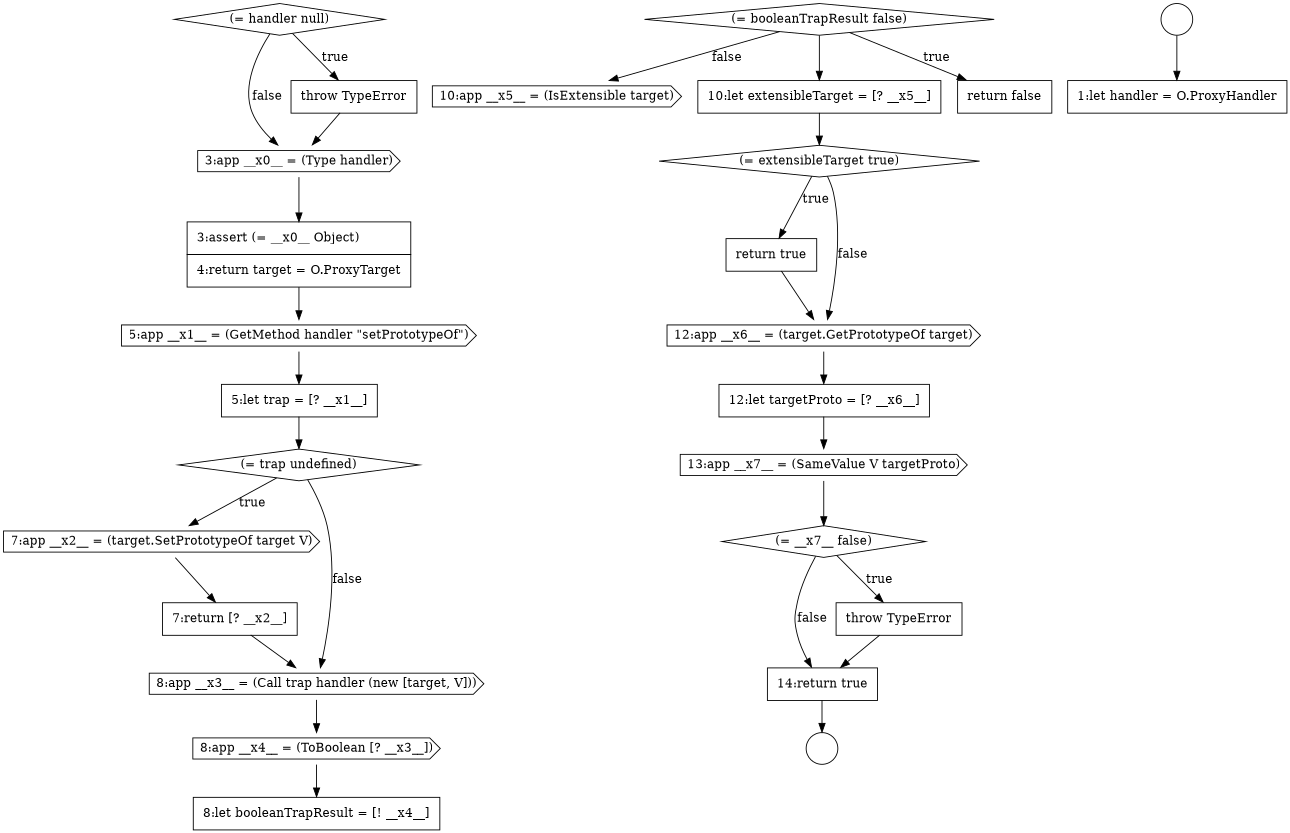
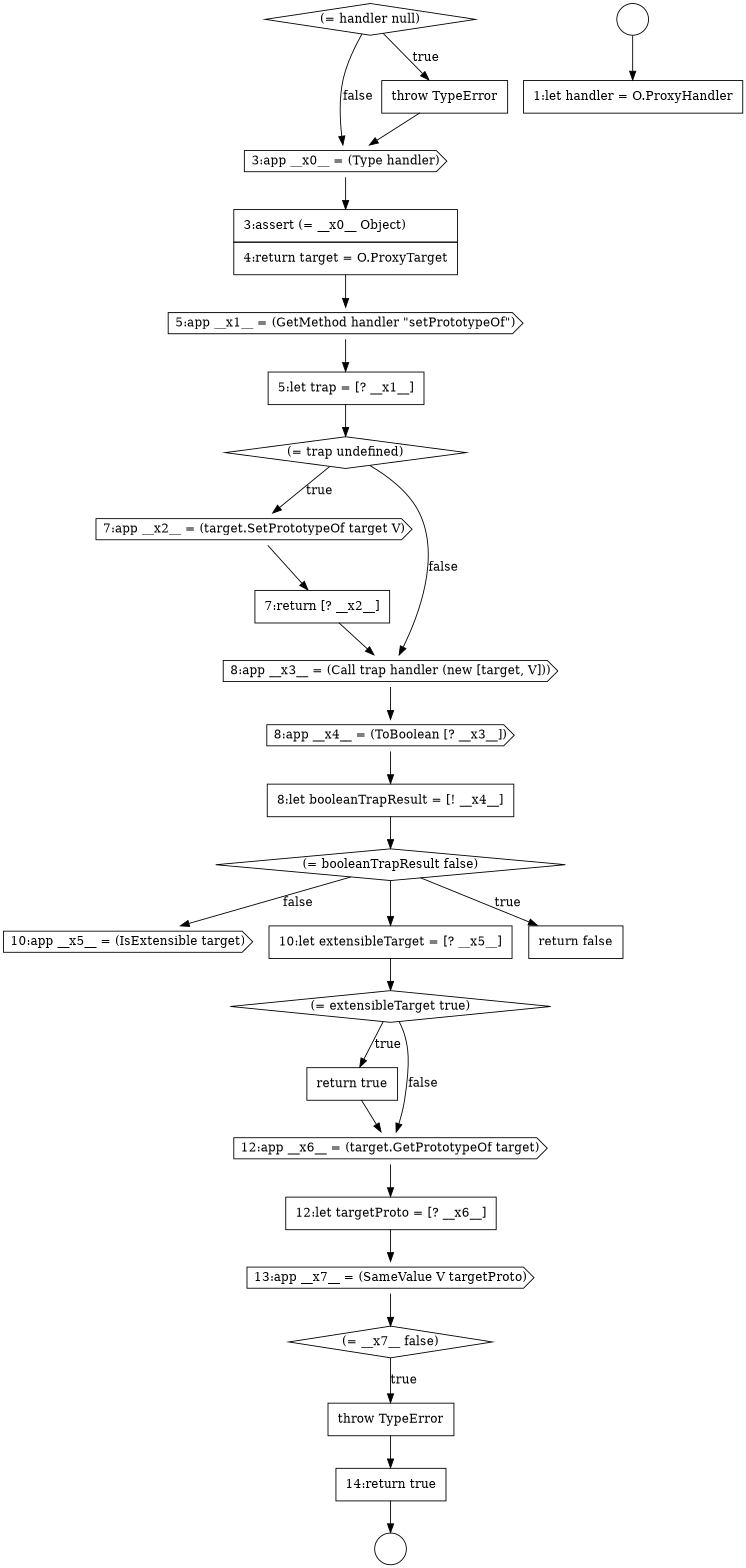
(796, 607) -> none
none -> (391, 828)
